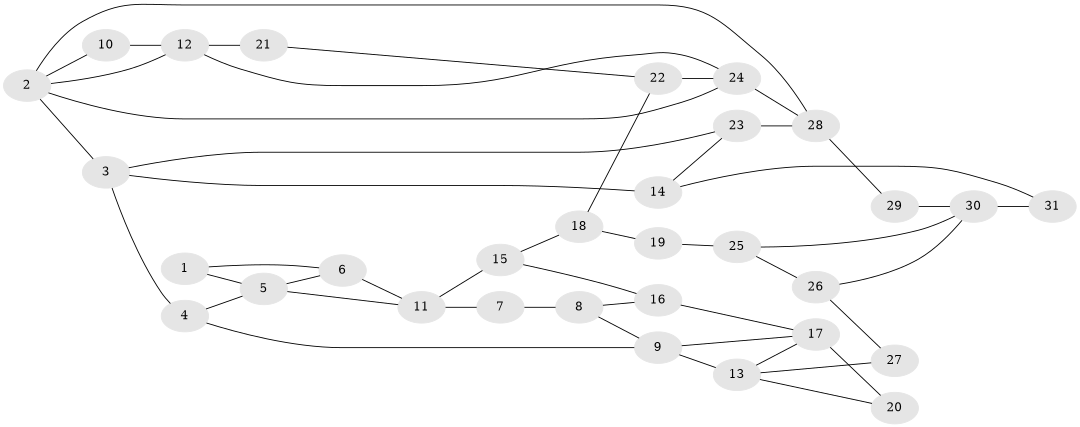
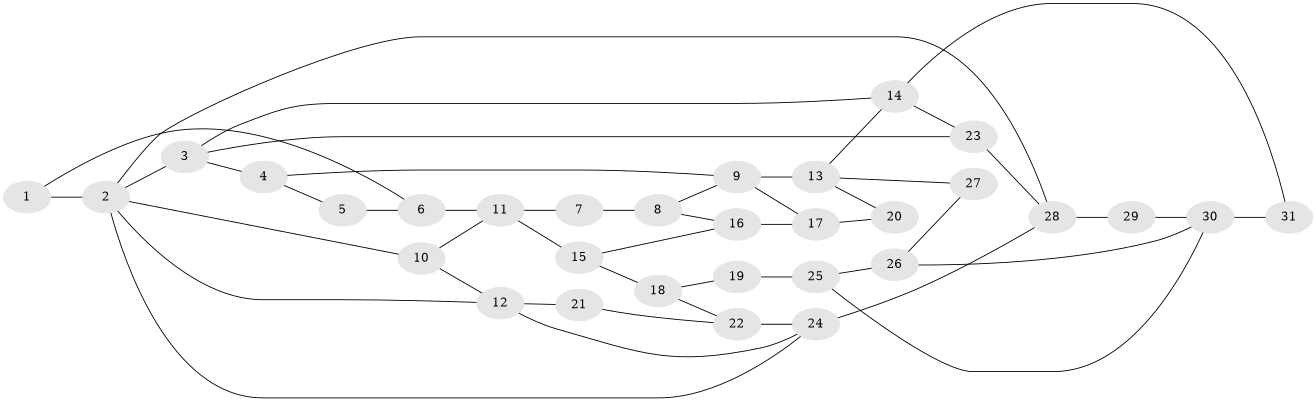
(224, 279) -> (67, 197)
(343, 298) -> (461, 234)
(777, 355) -> (850, 142)
